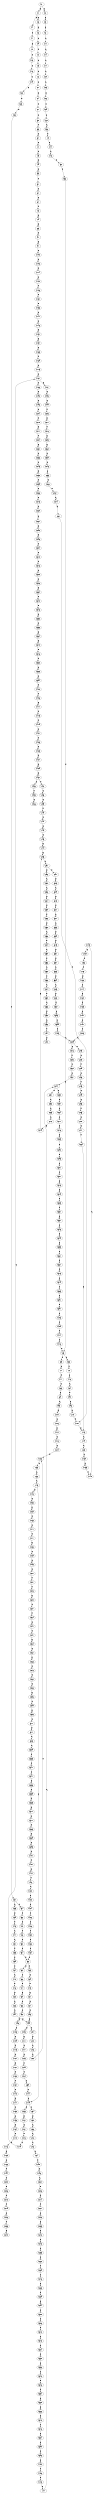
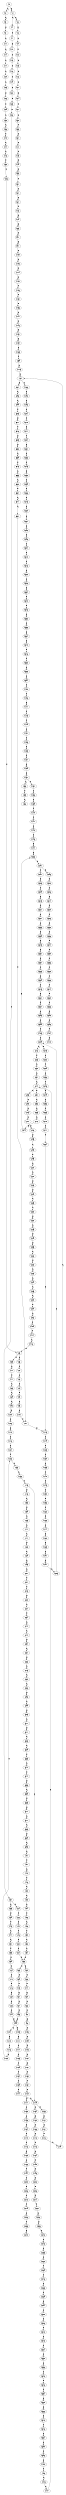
(92, 1210) -> (45, 1480)
